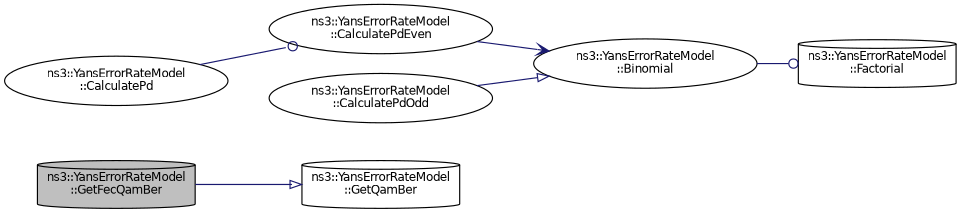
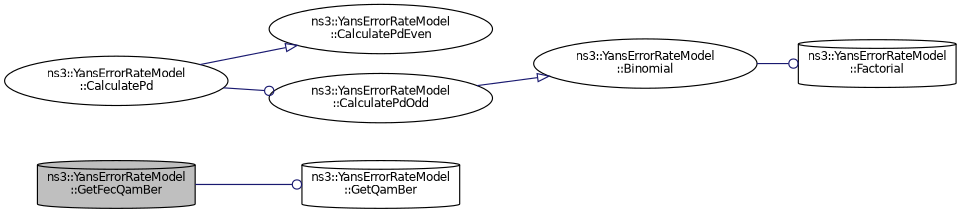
(507, 46) -> none
(243, 56) -> (243, 56)
none -> (244, 89)
(244, 184) -> (244, 184)
